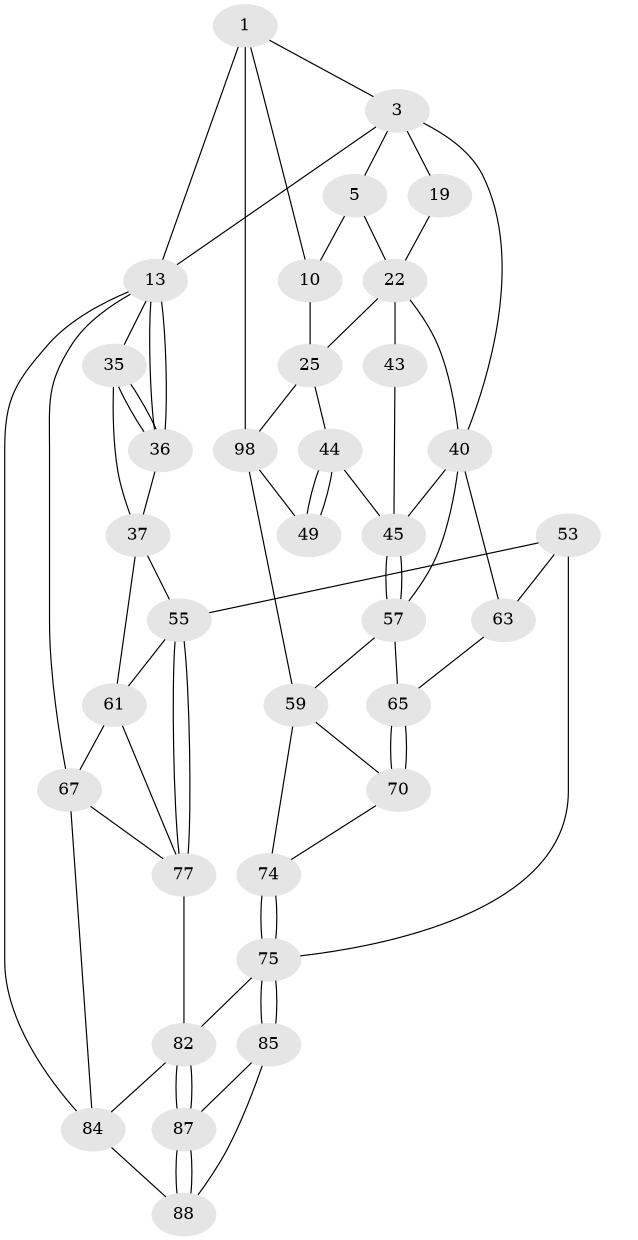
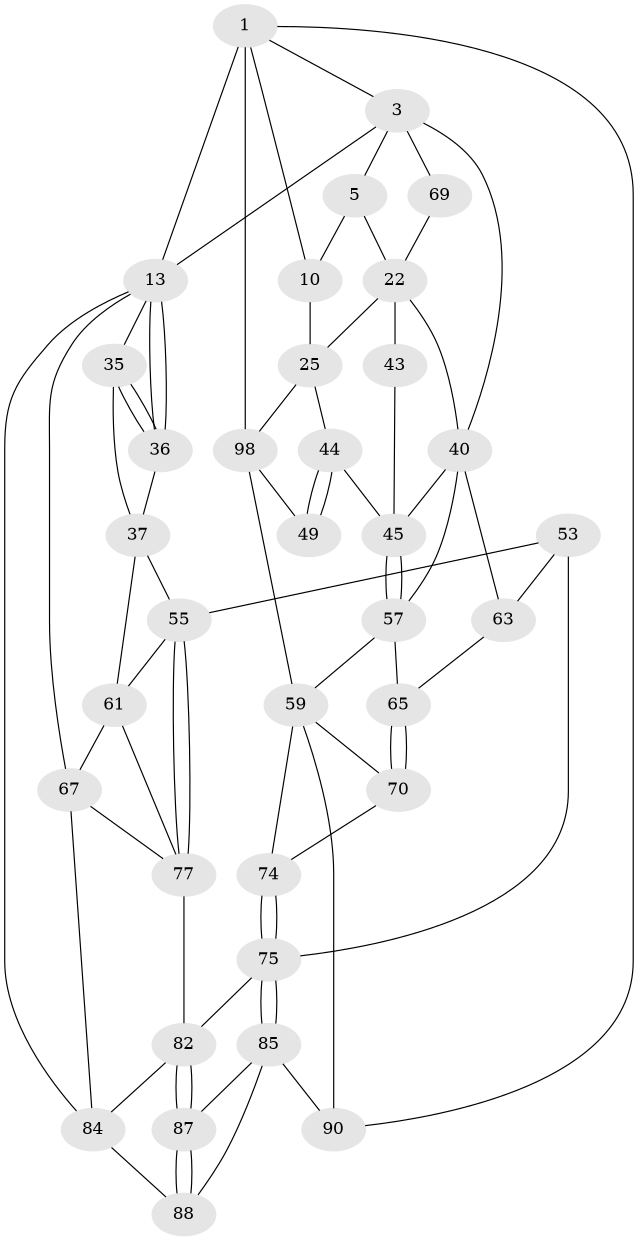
(440, 196) -> (440, 196)
none -> (334, 1130)
